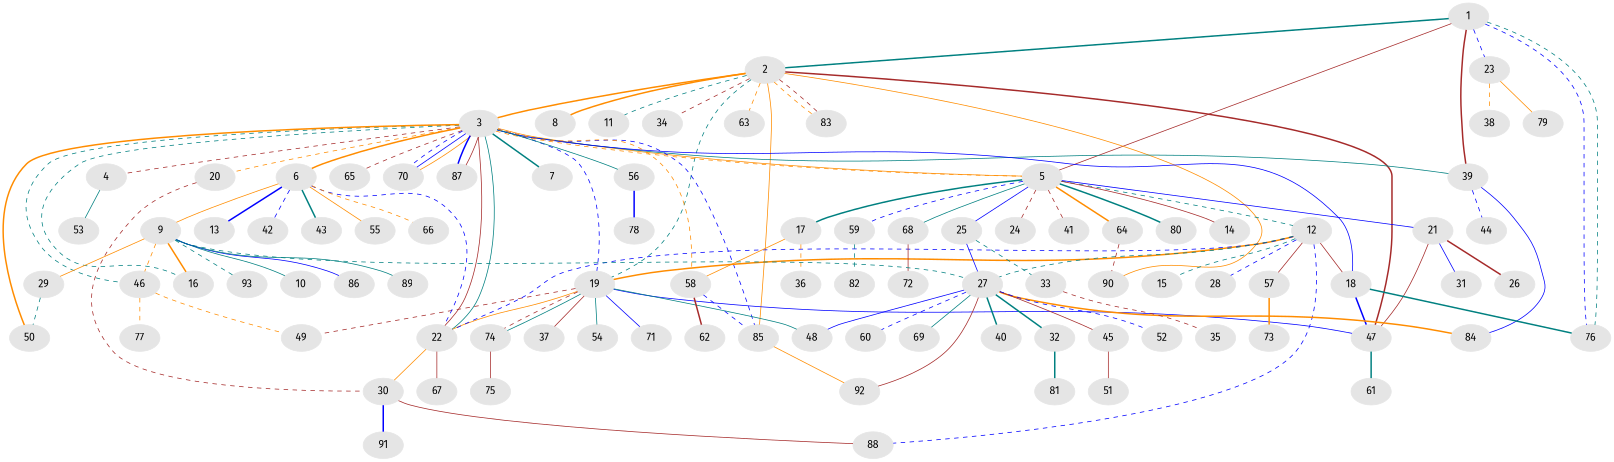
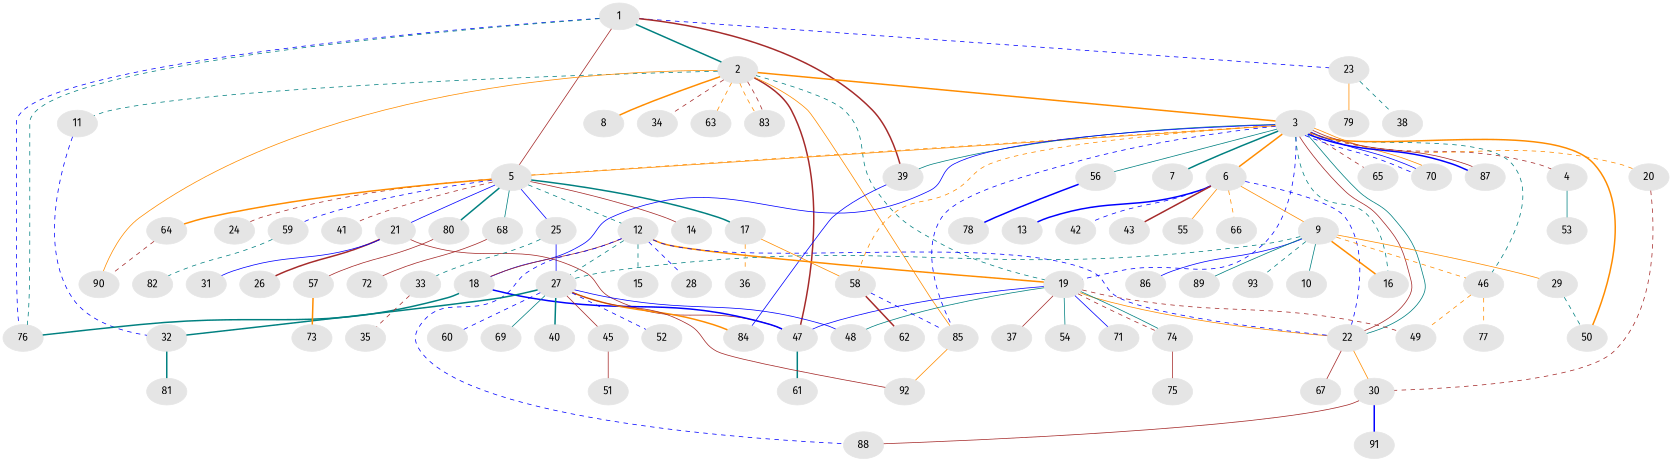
(1489, 97) -> (1376, 97)
(309, 204) -> (1178, 204)
(1487, 231) -> none
(1290, 258) -> (381, 258)
none -> (58, 261)
